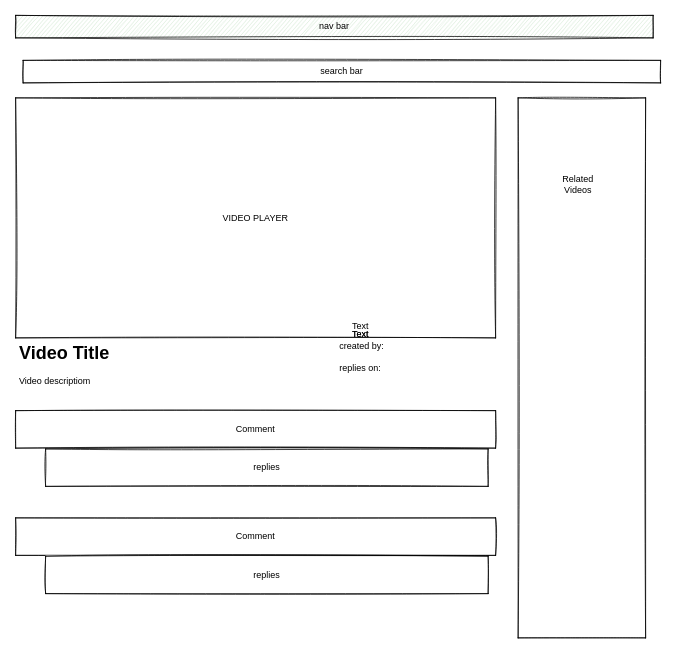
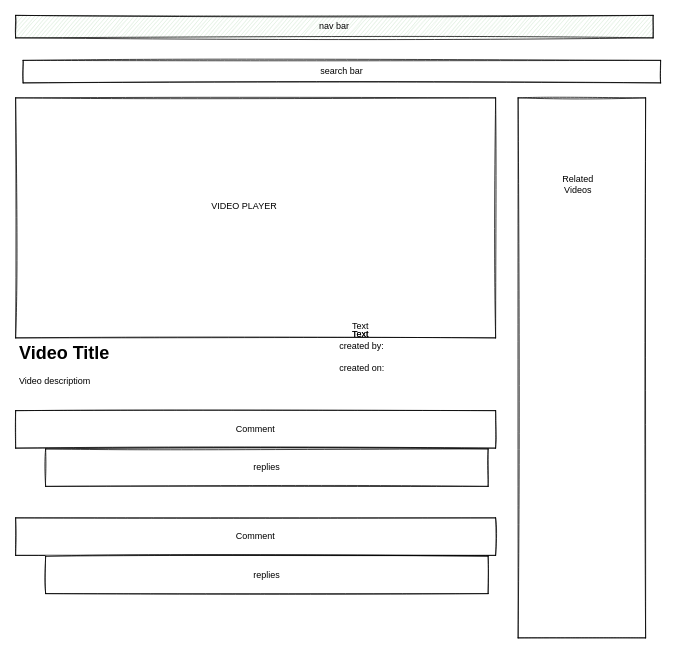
(255, 218) -> (244, 207)
(365, 357) -> (365, 357)
